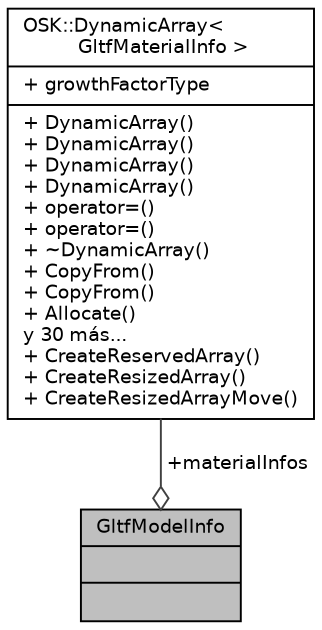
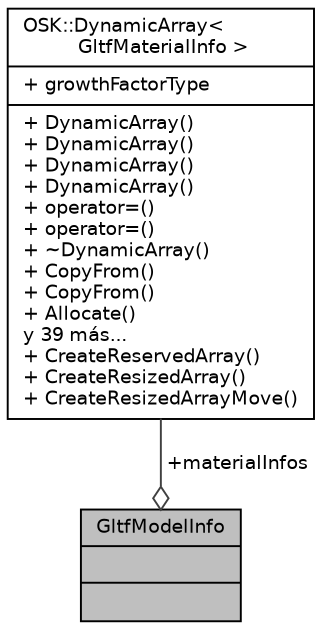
(76, 335) -> (76, 335)
